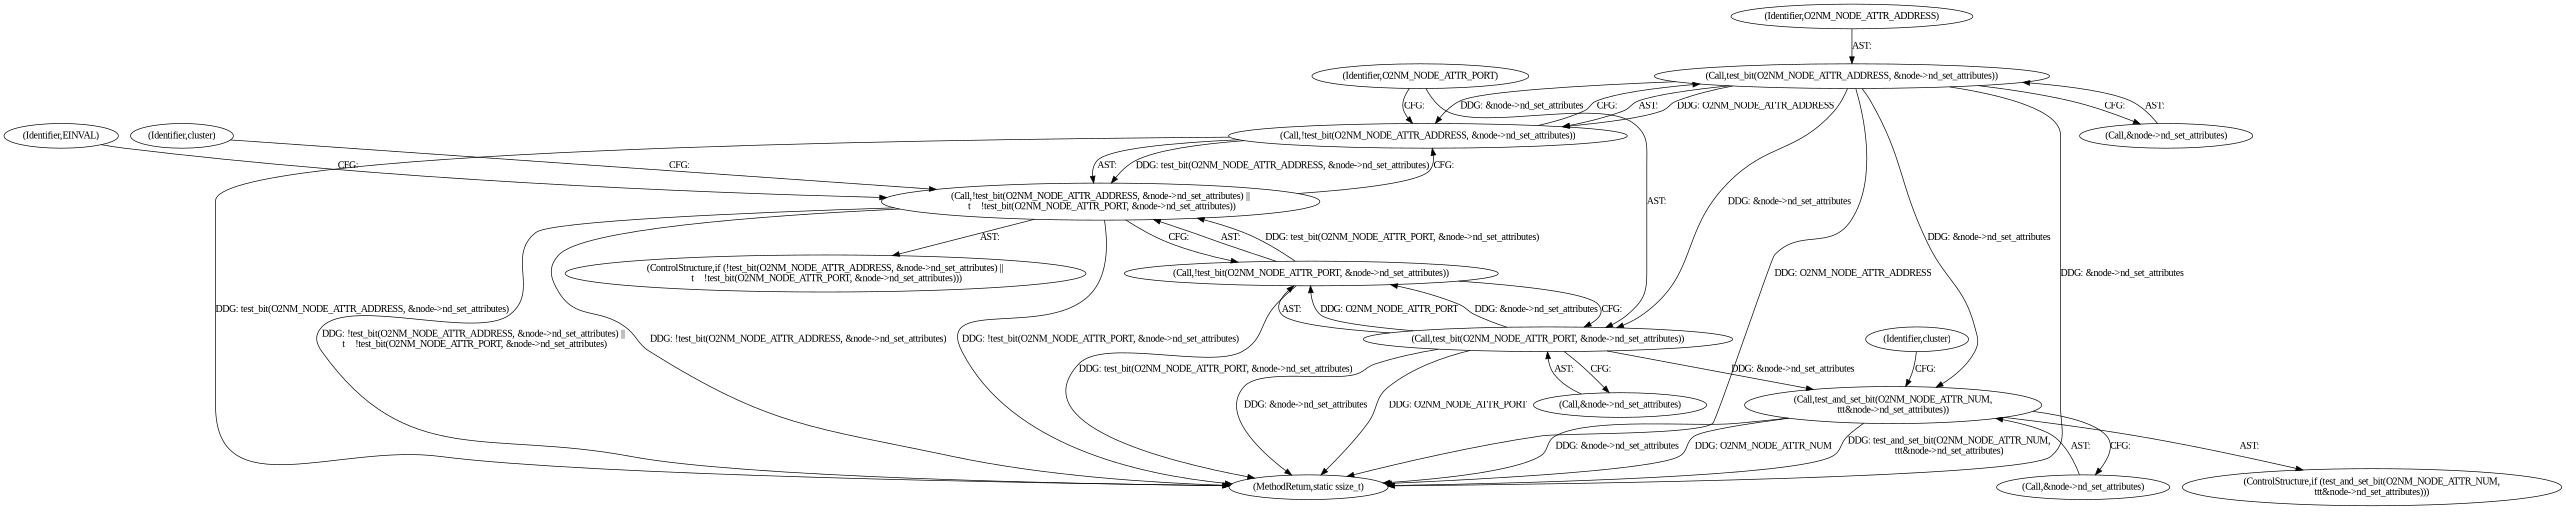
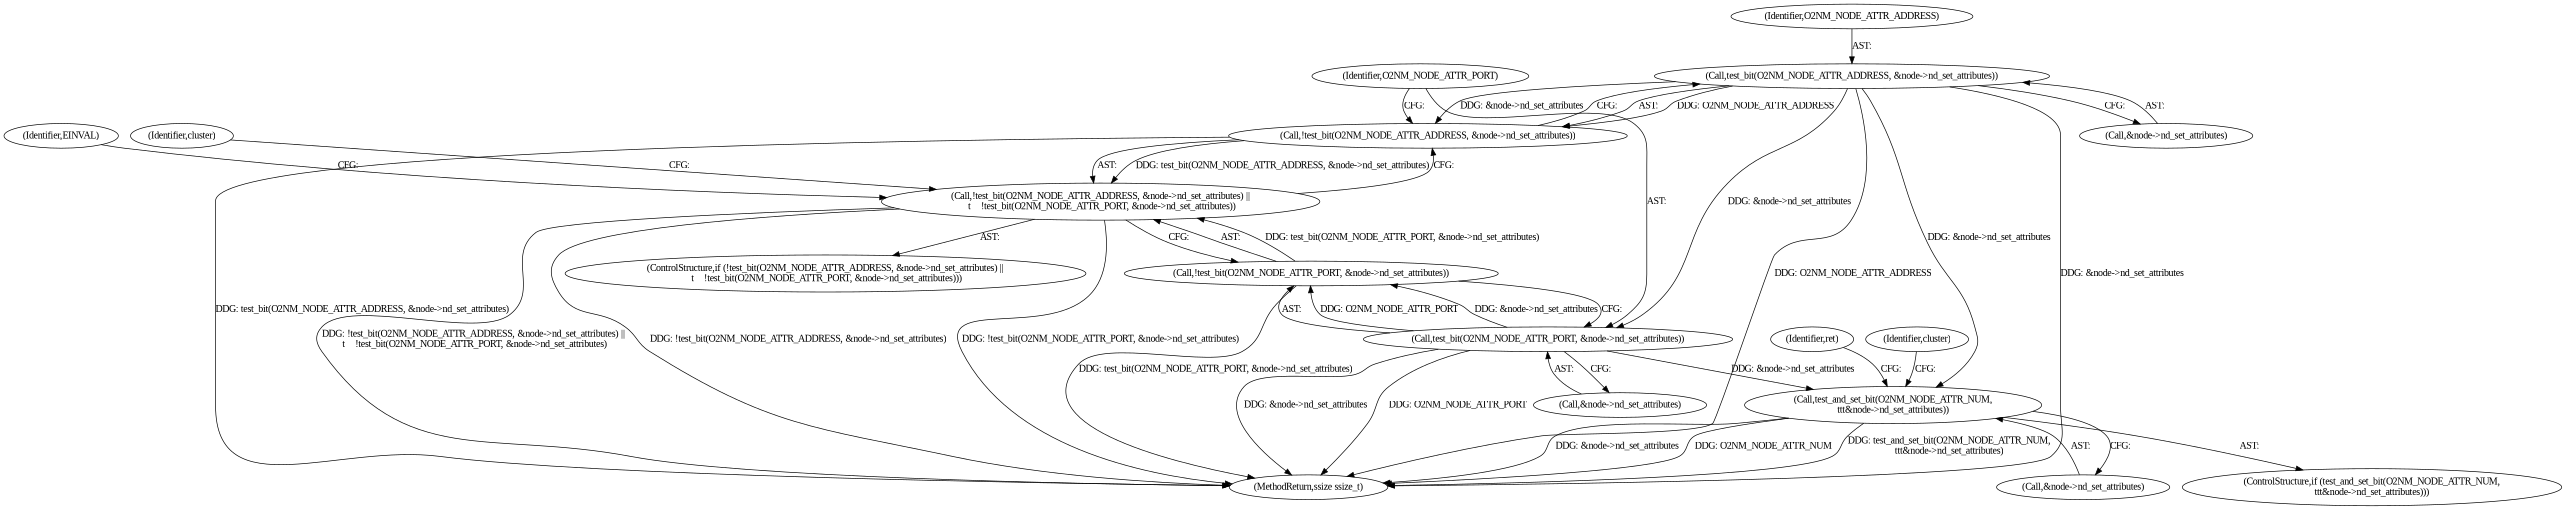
none -> (1812, 339)
(1309, 487) -> (1309, 487)
